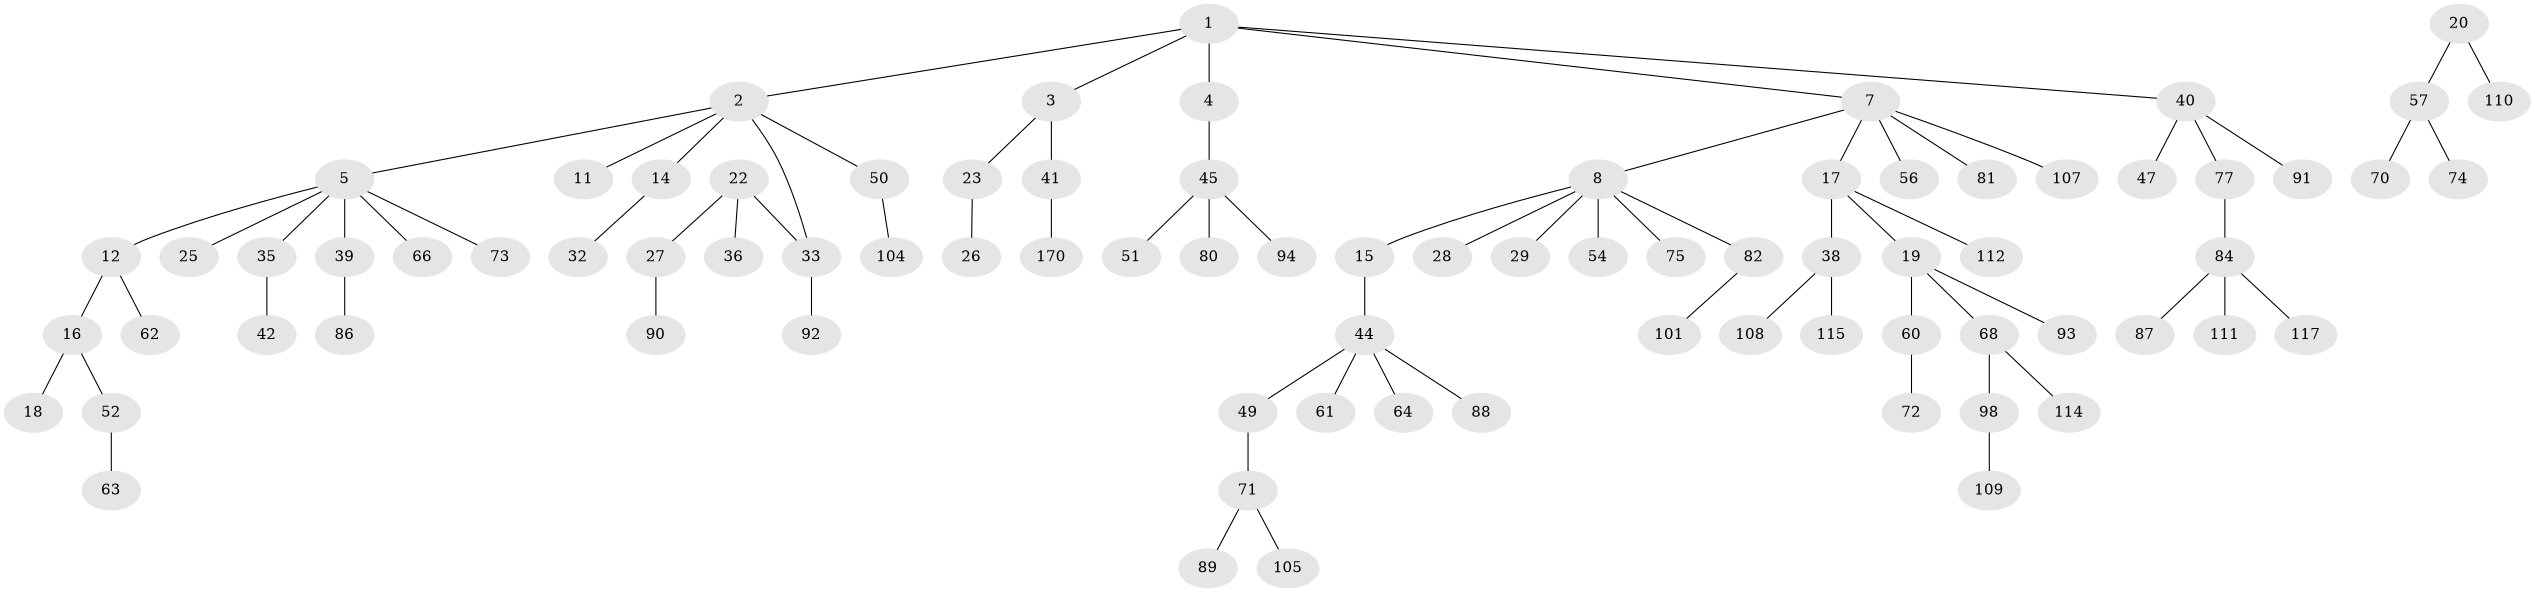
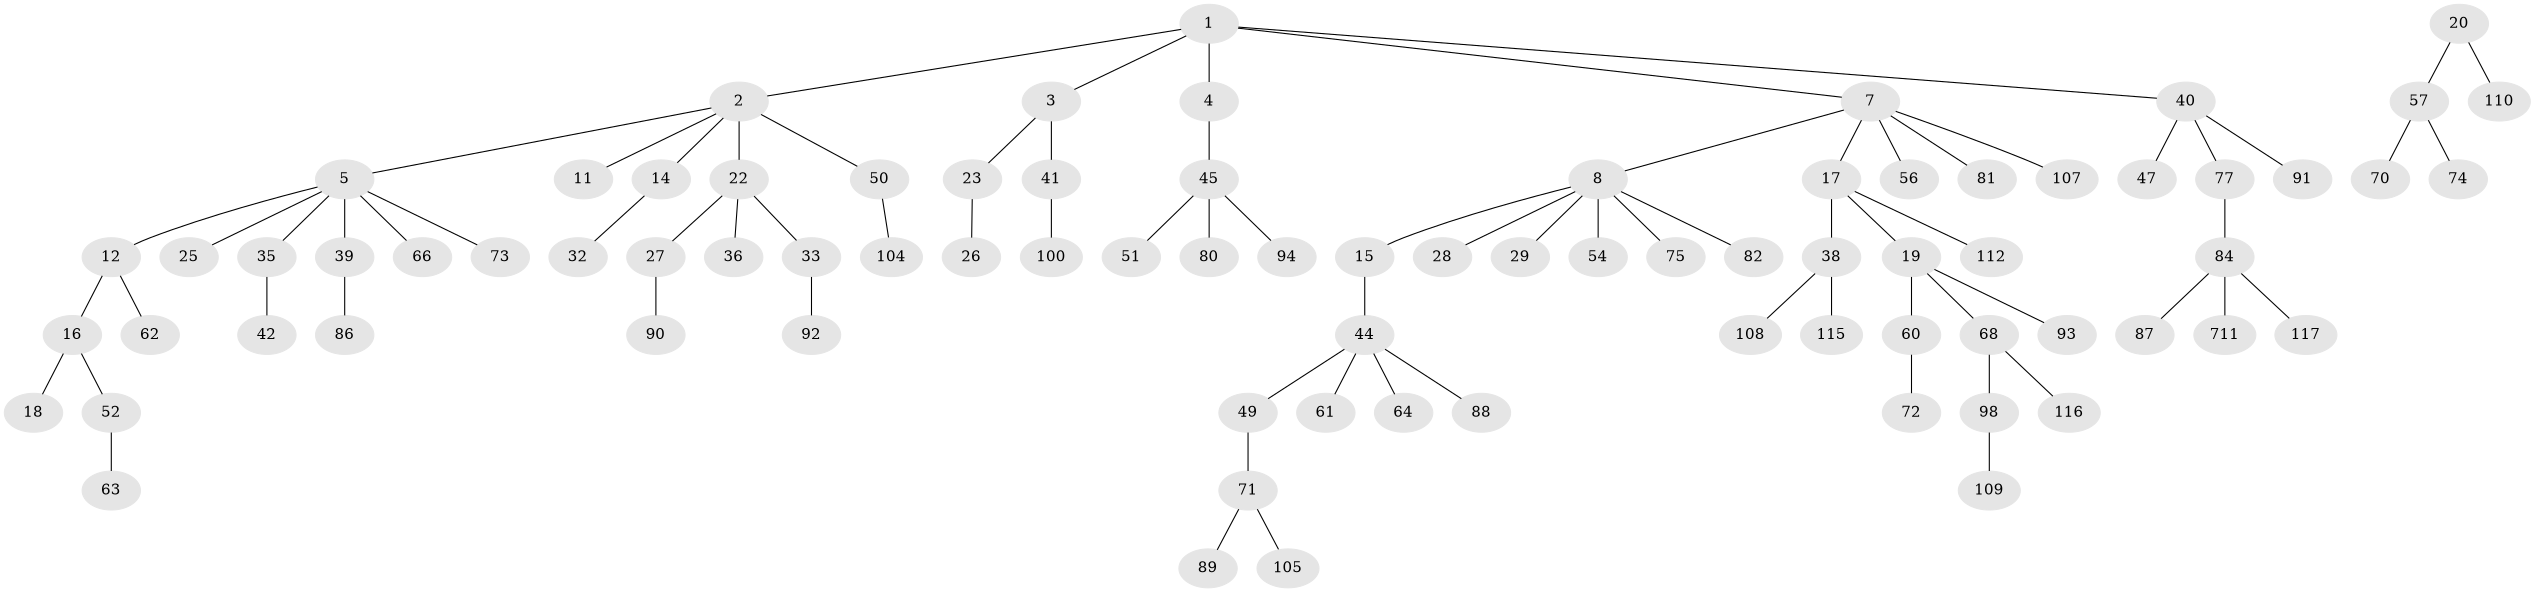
(785, 176) -> (739, 141)
(1051, 257) -> (1051, 257)
(1669, 335) -> none
(2225, 335) -> (2225, 335)
(2069, 413) -> (2069, 413)
